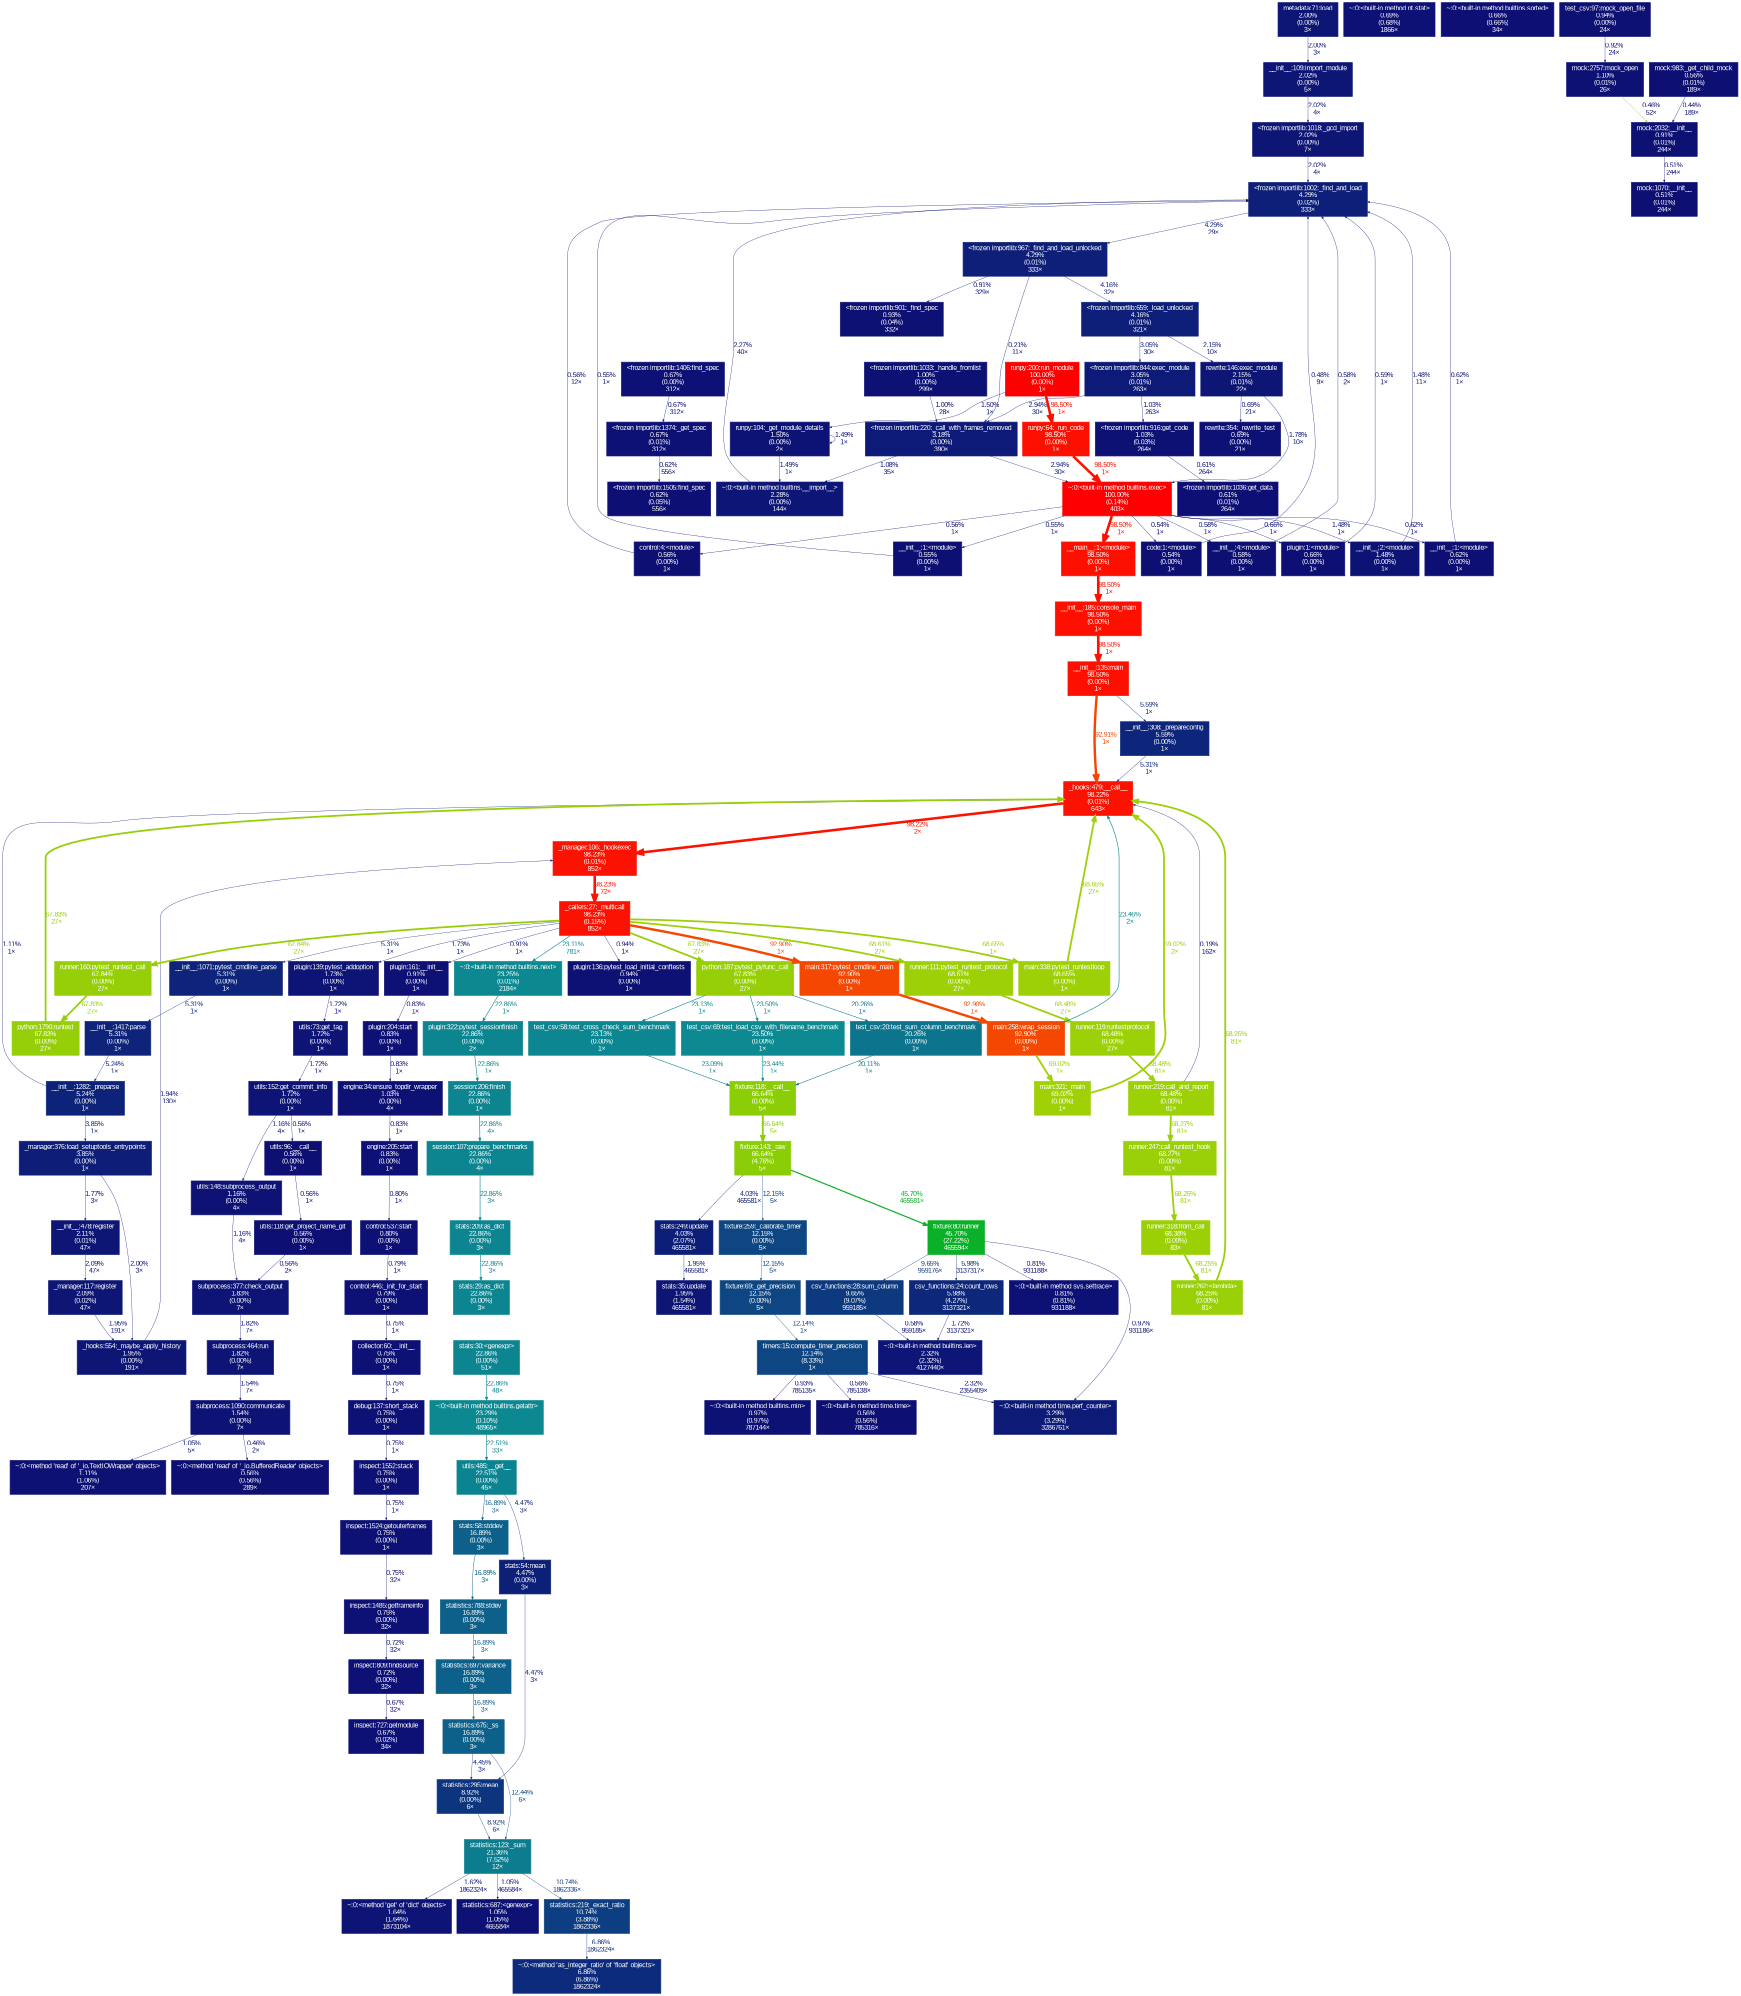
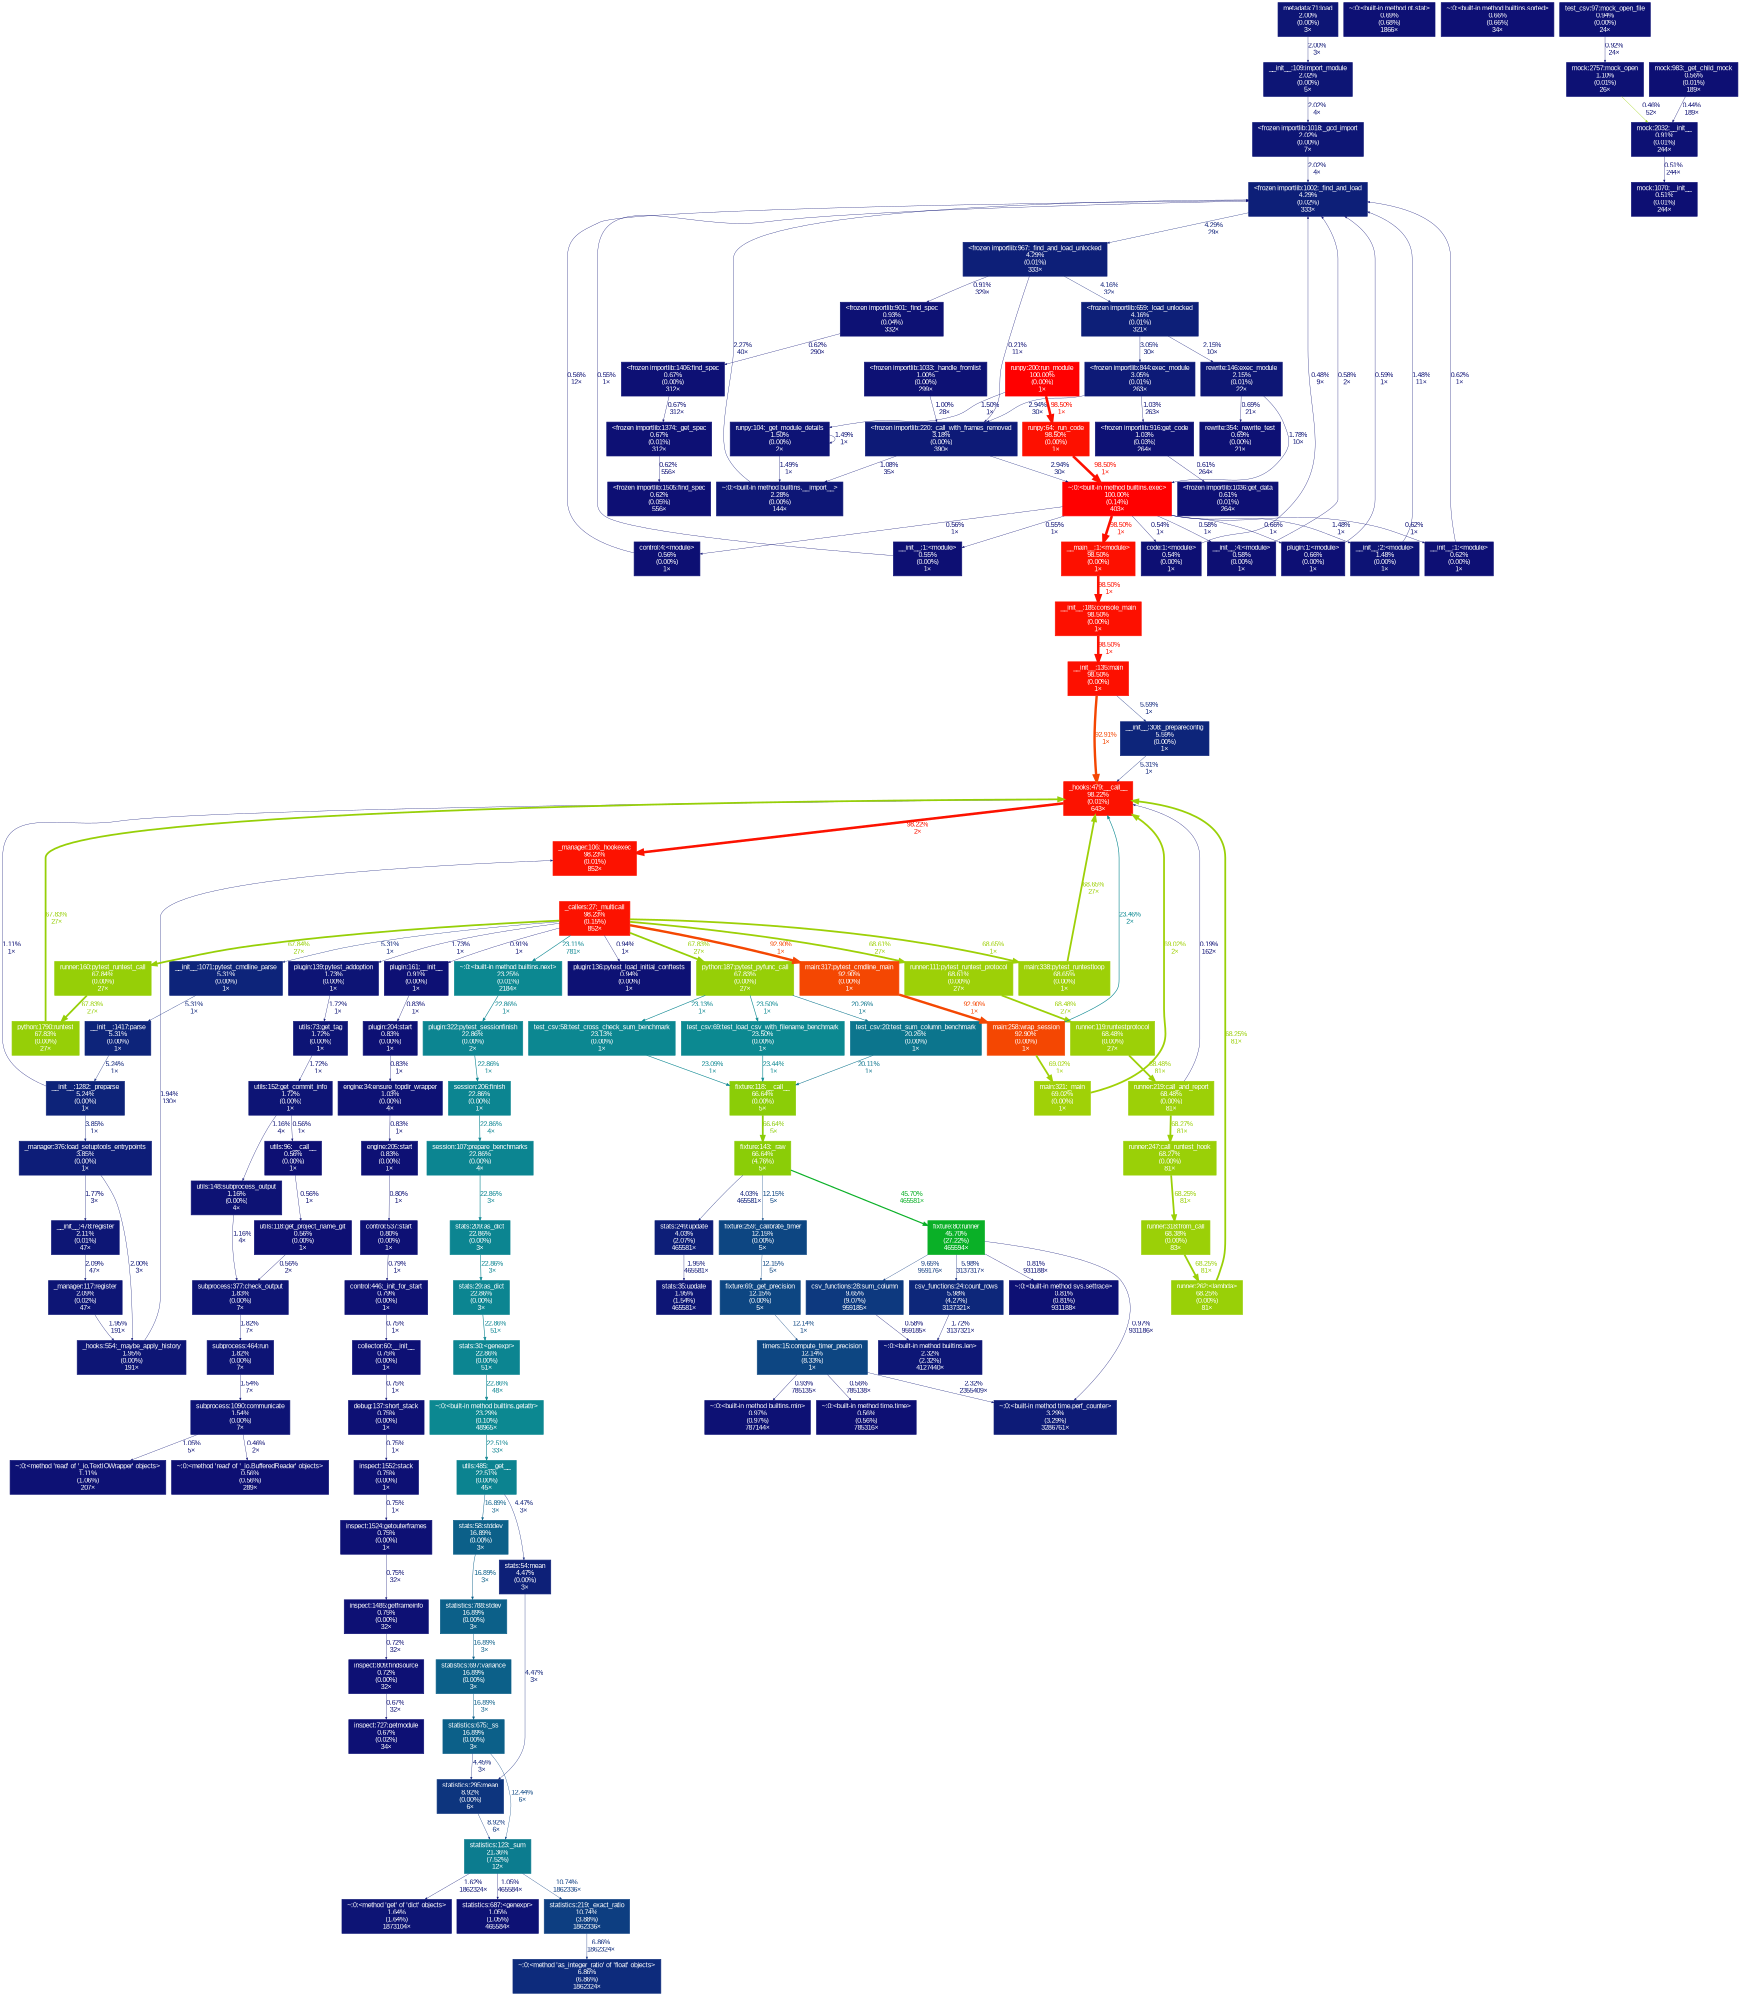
none -> (783, 349)
(595, 885) -> none
none -> (484, 1326)
